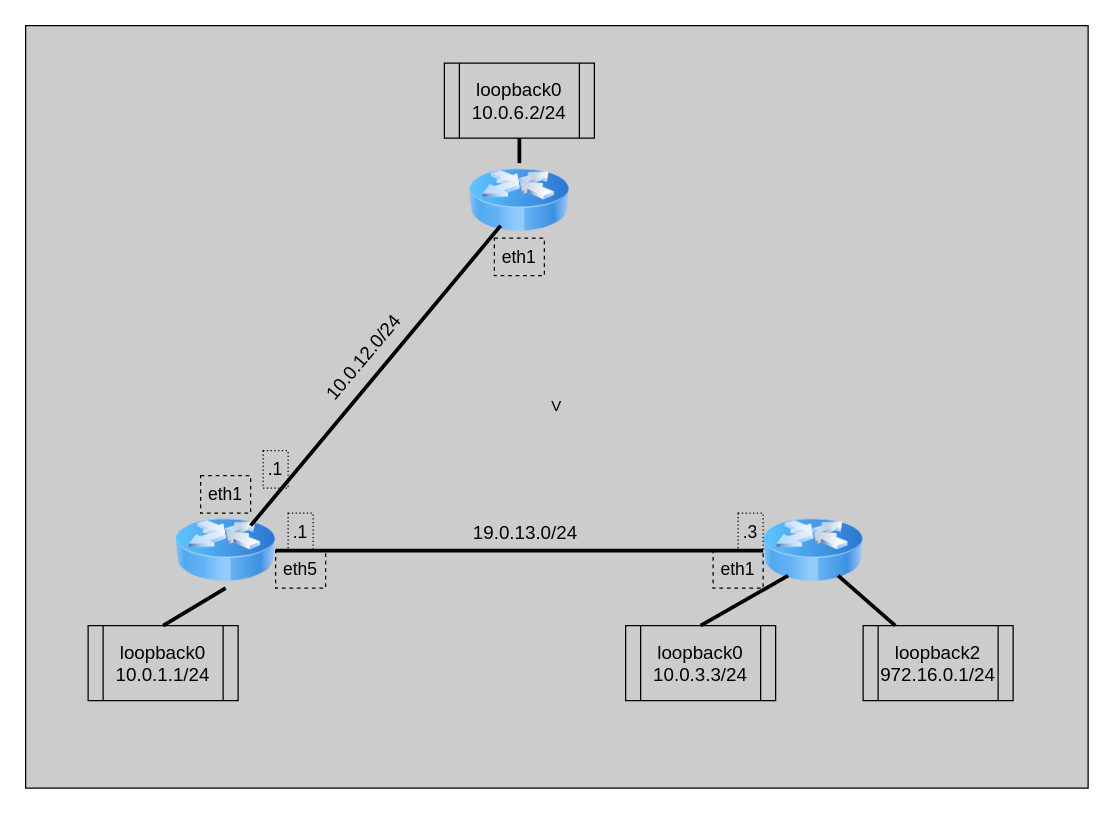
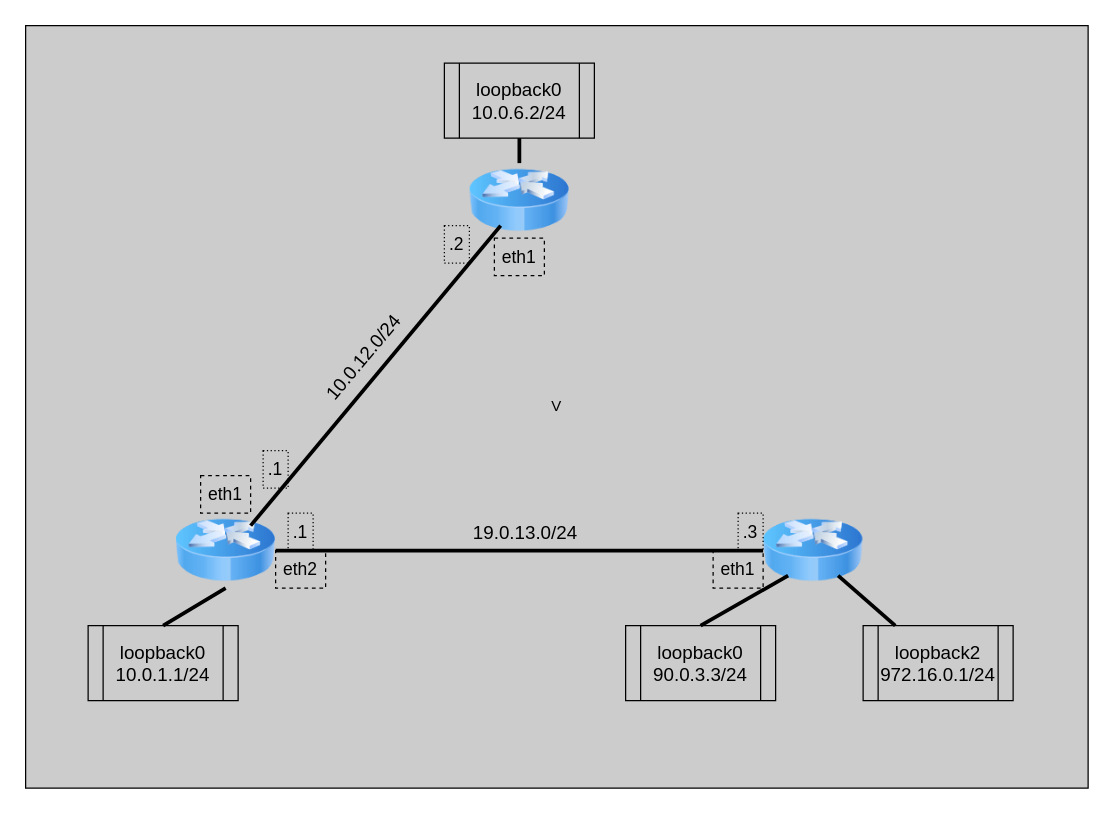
none -> (457, 244)
(301, 569) -> (301, 569)
(701, 663) -> (701, 663)
